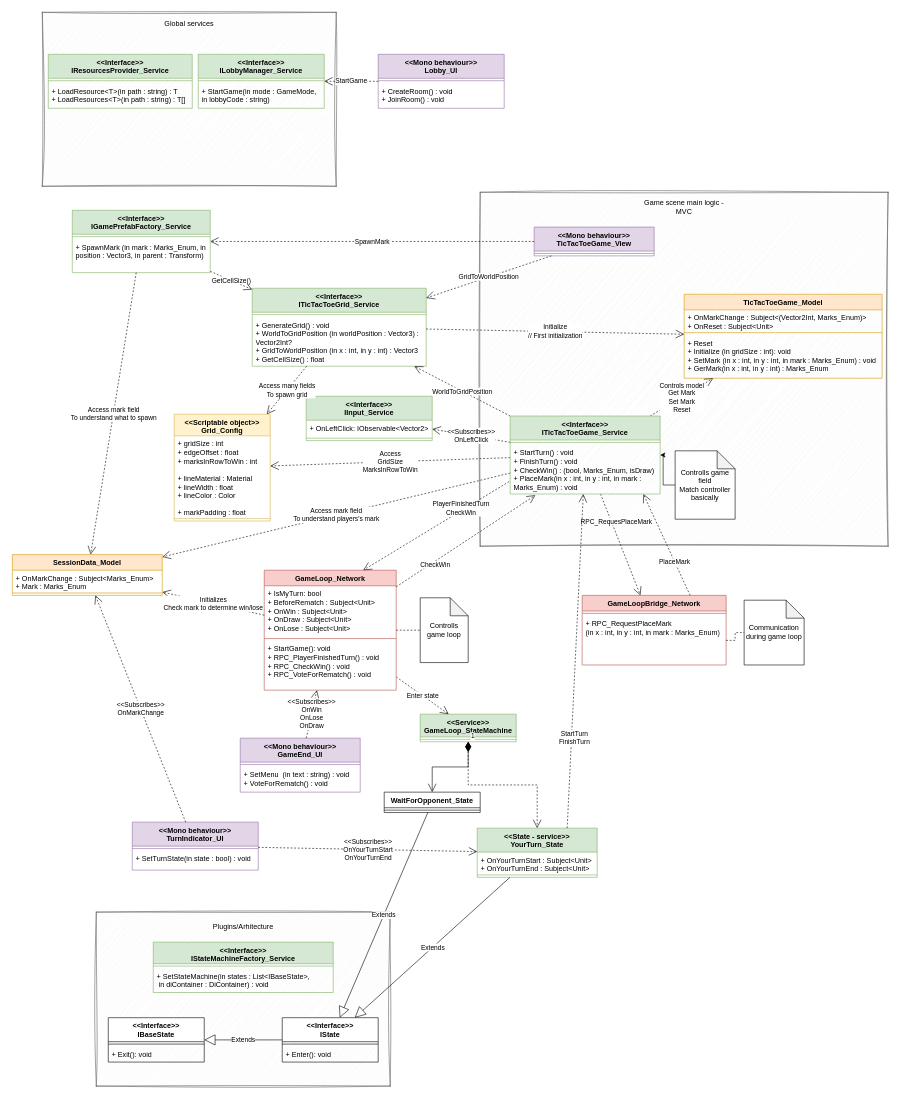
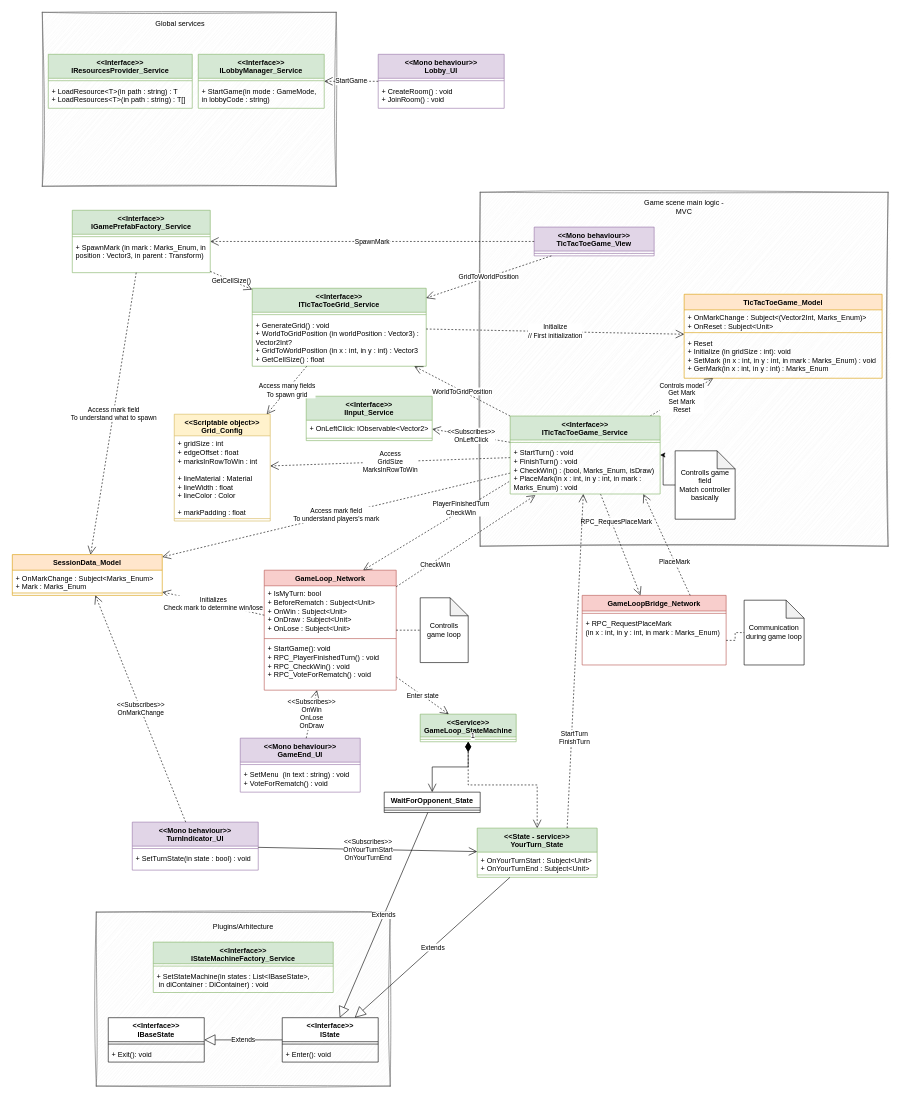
(189, 24) -> (180, 24)
(433, 851) -> (433, 851)
